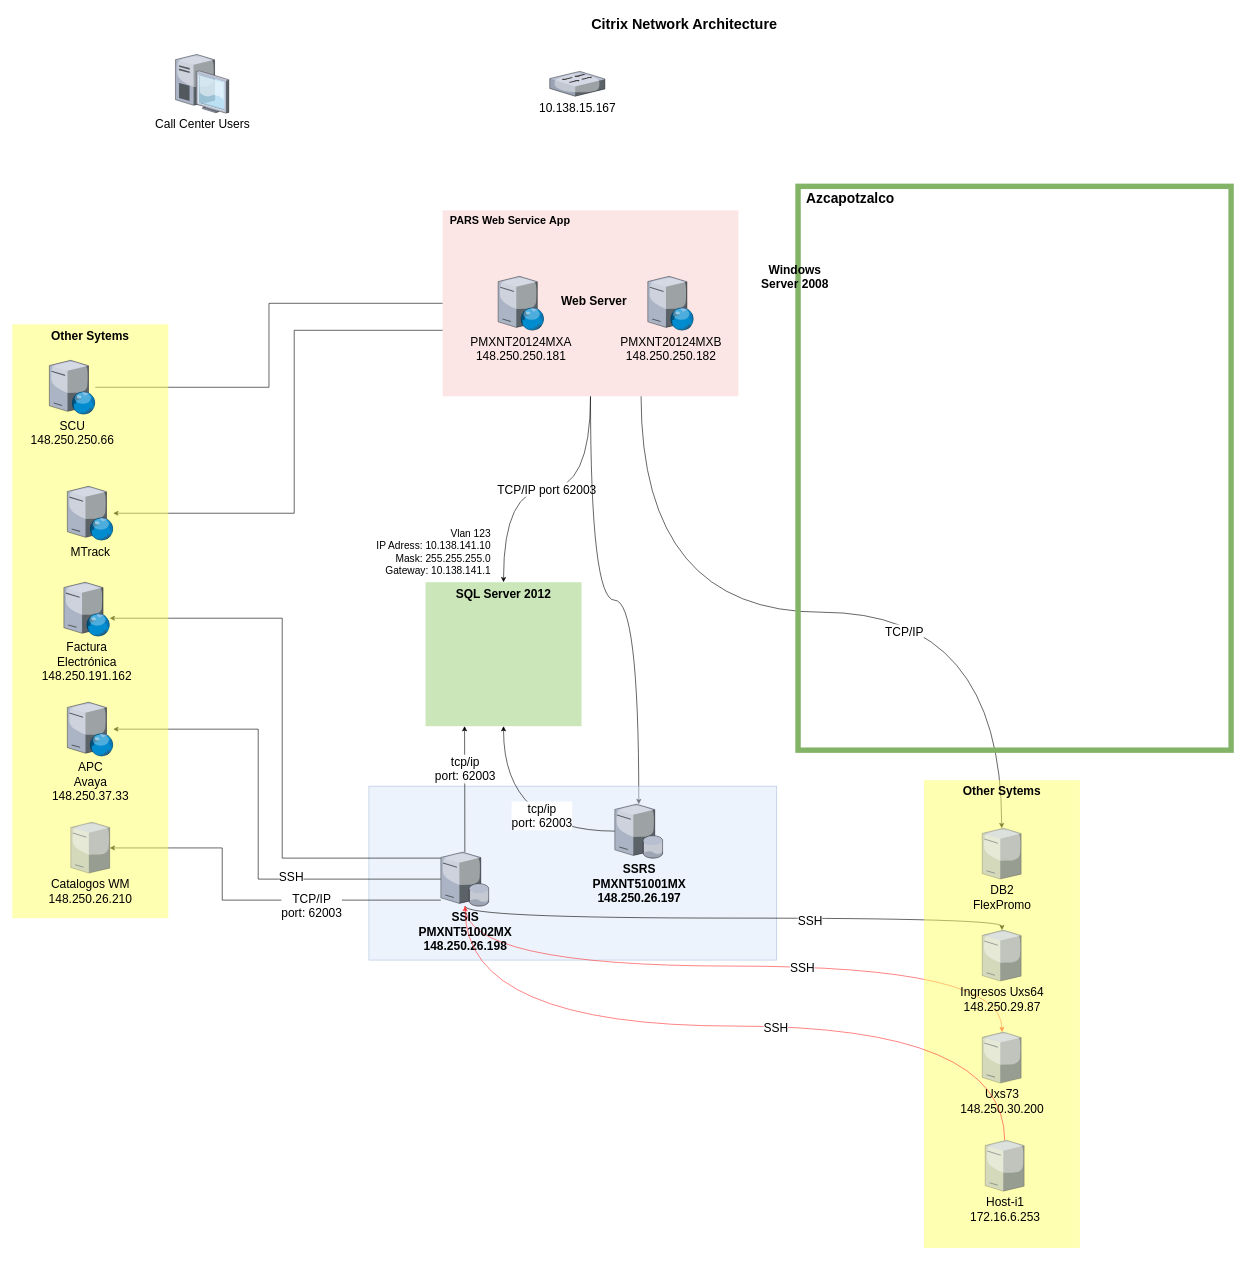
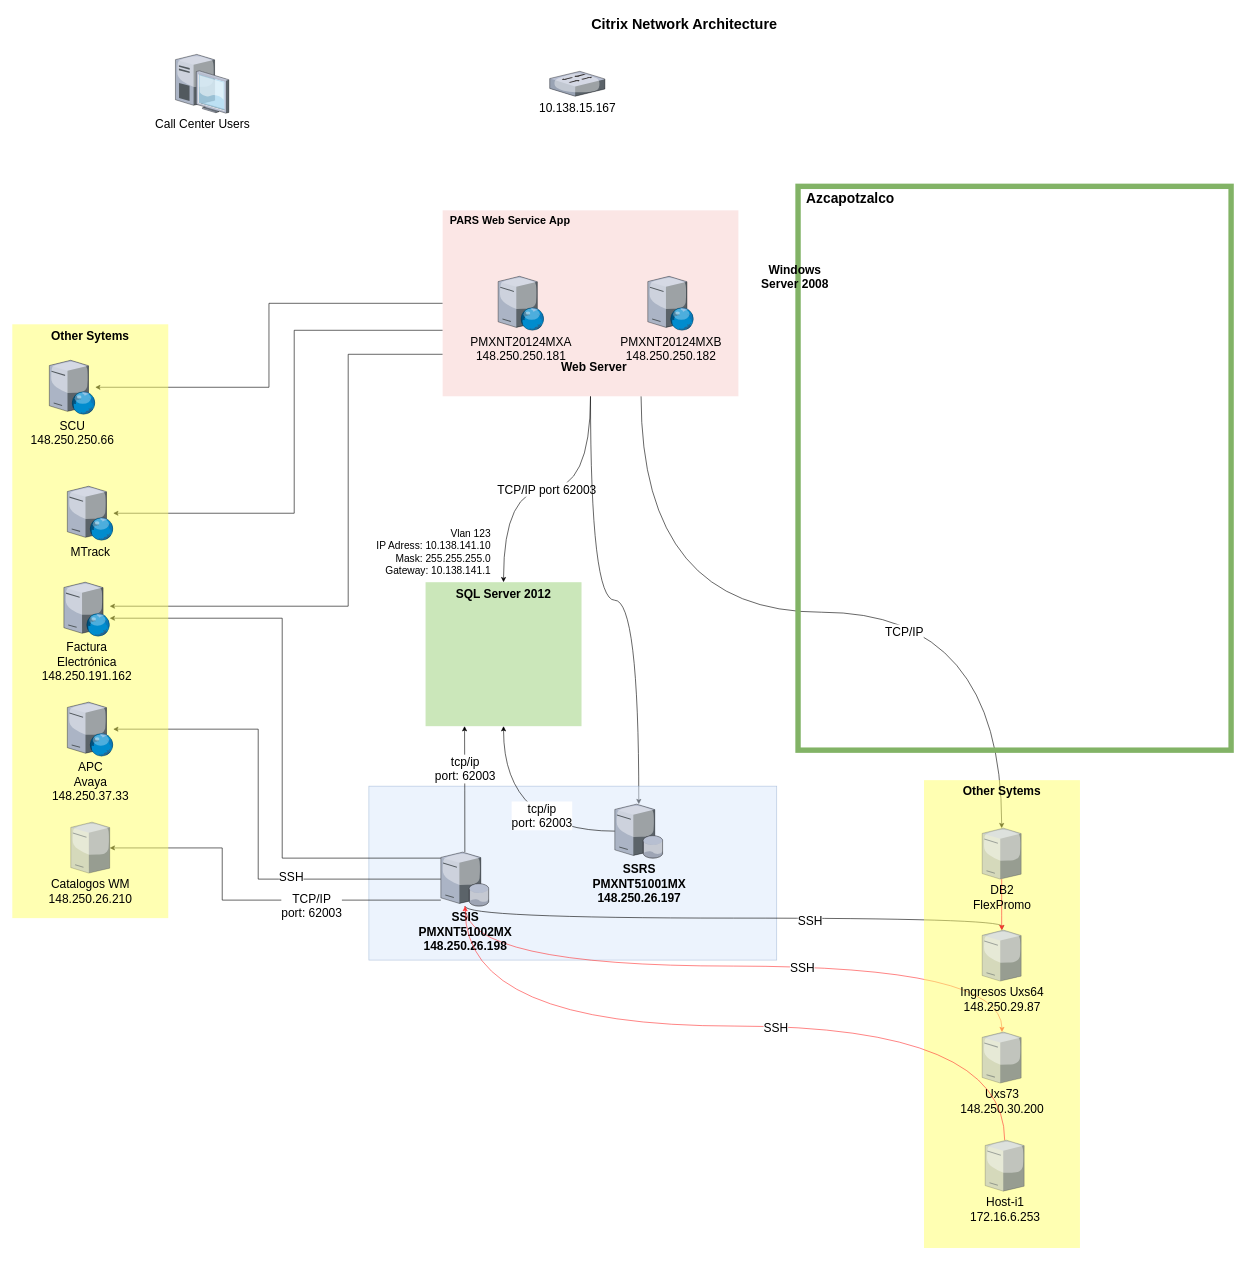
(594, 300) -> (594, 366)
(98, 387) -> (100, 387)
none -> (348, 524)
none -> (1002, 902)
